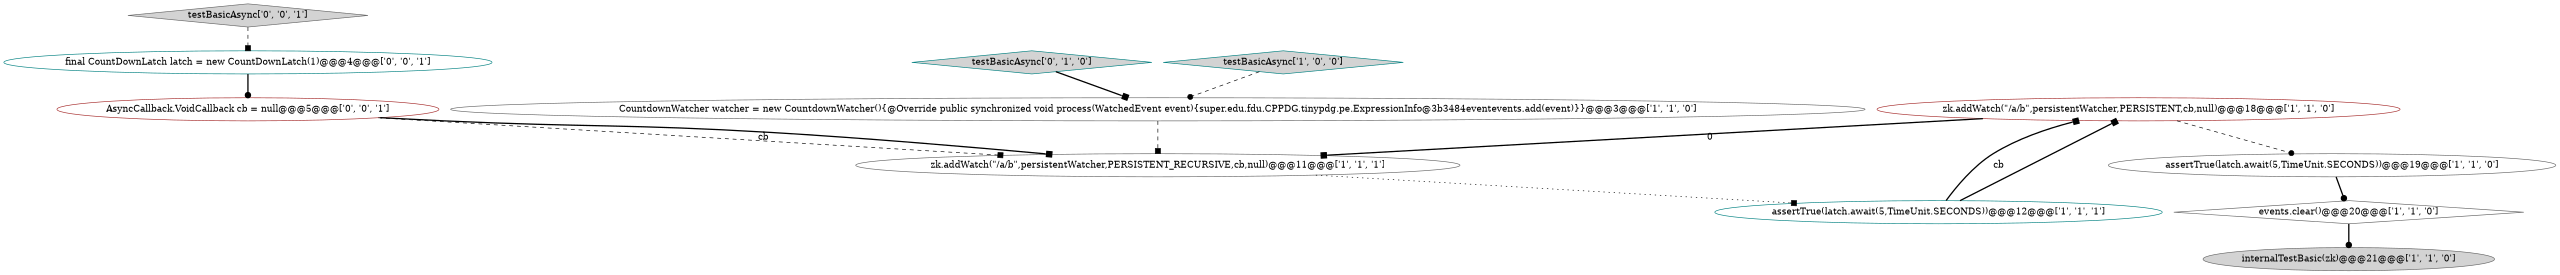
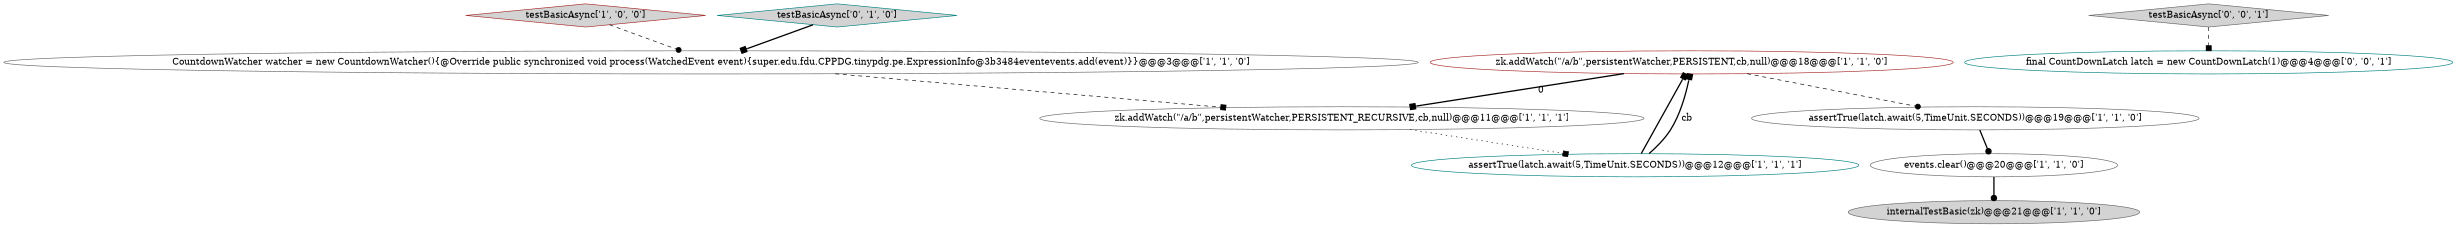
(1283, 62) -> (586, 15)
(248, 109) -> none
(2349, 212) -> (1994, 165)
